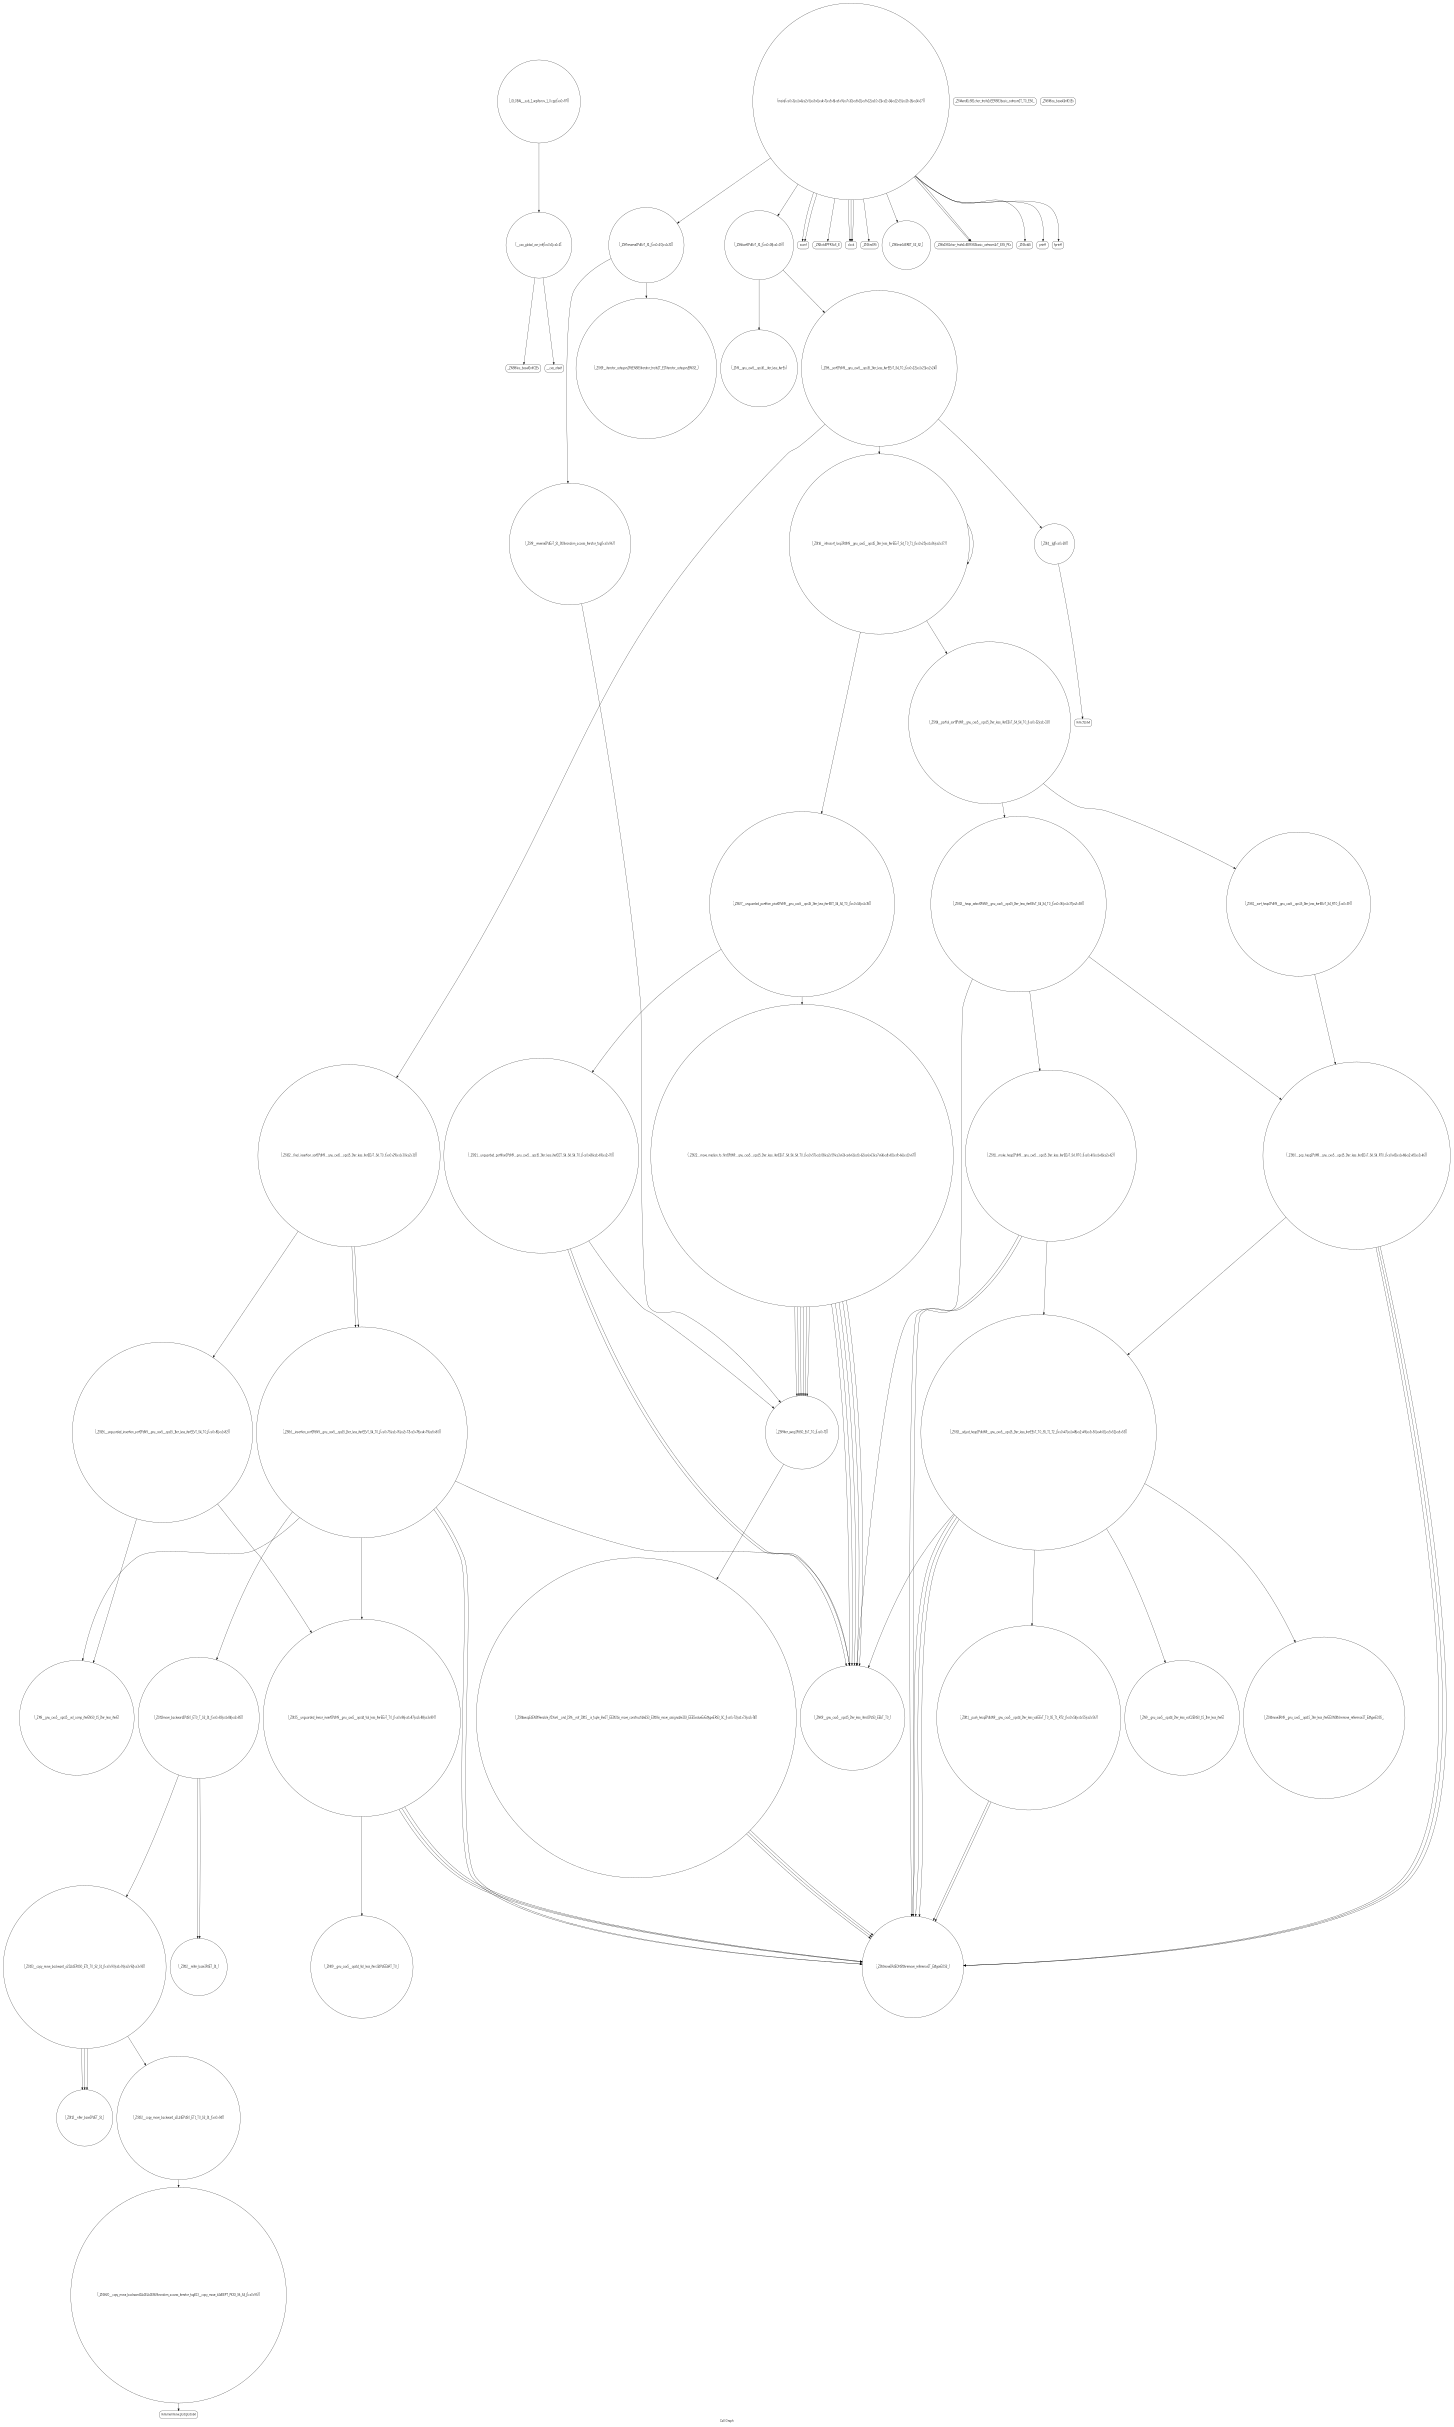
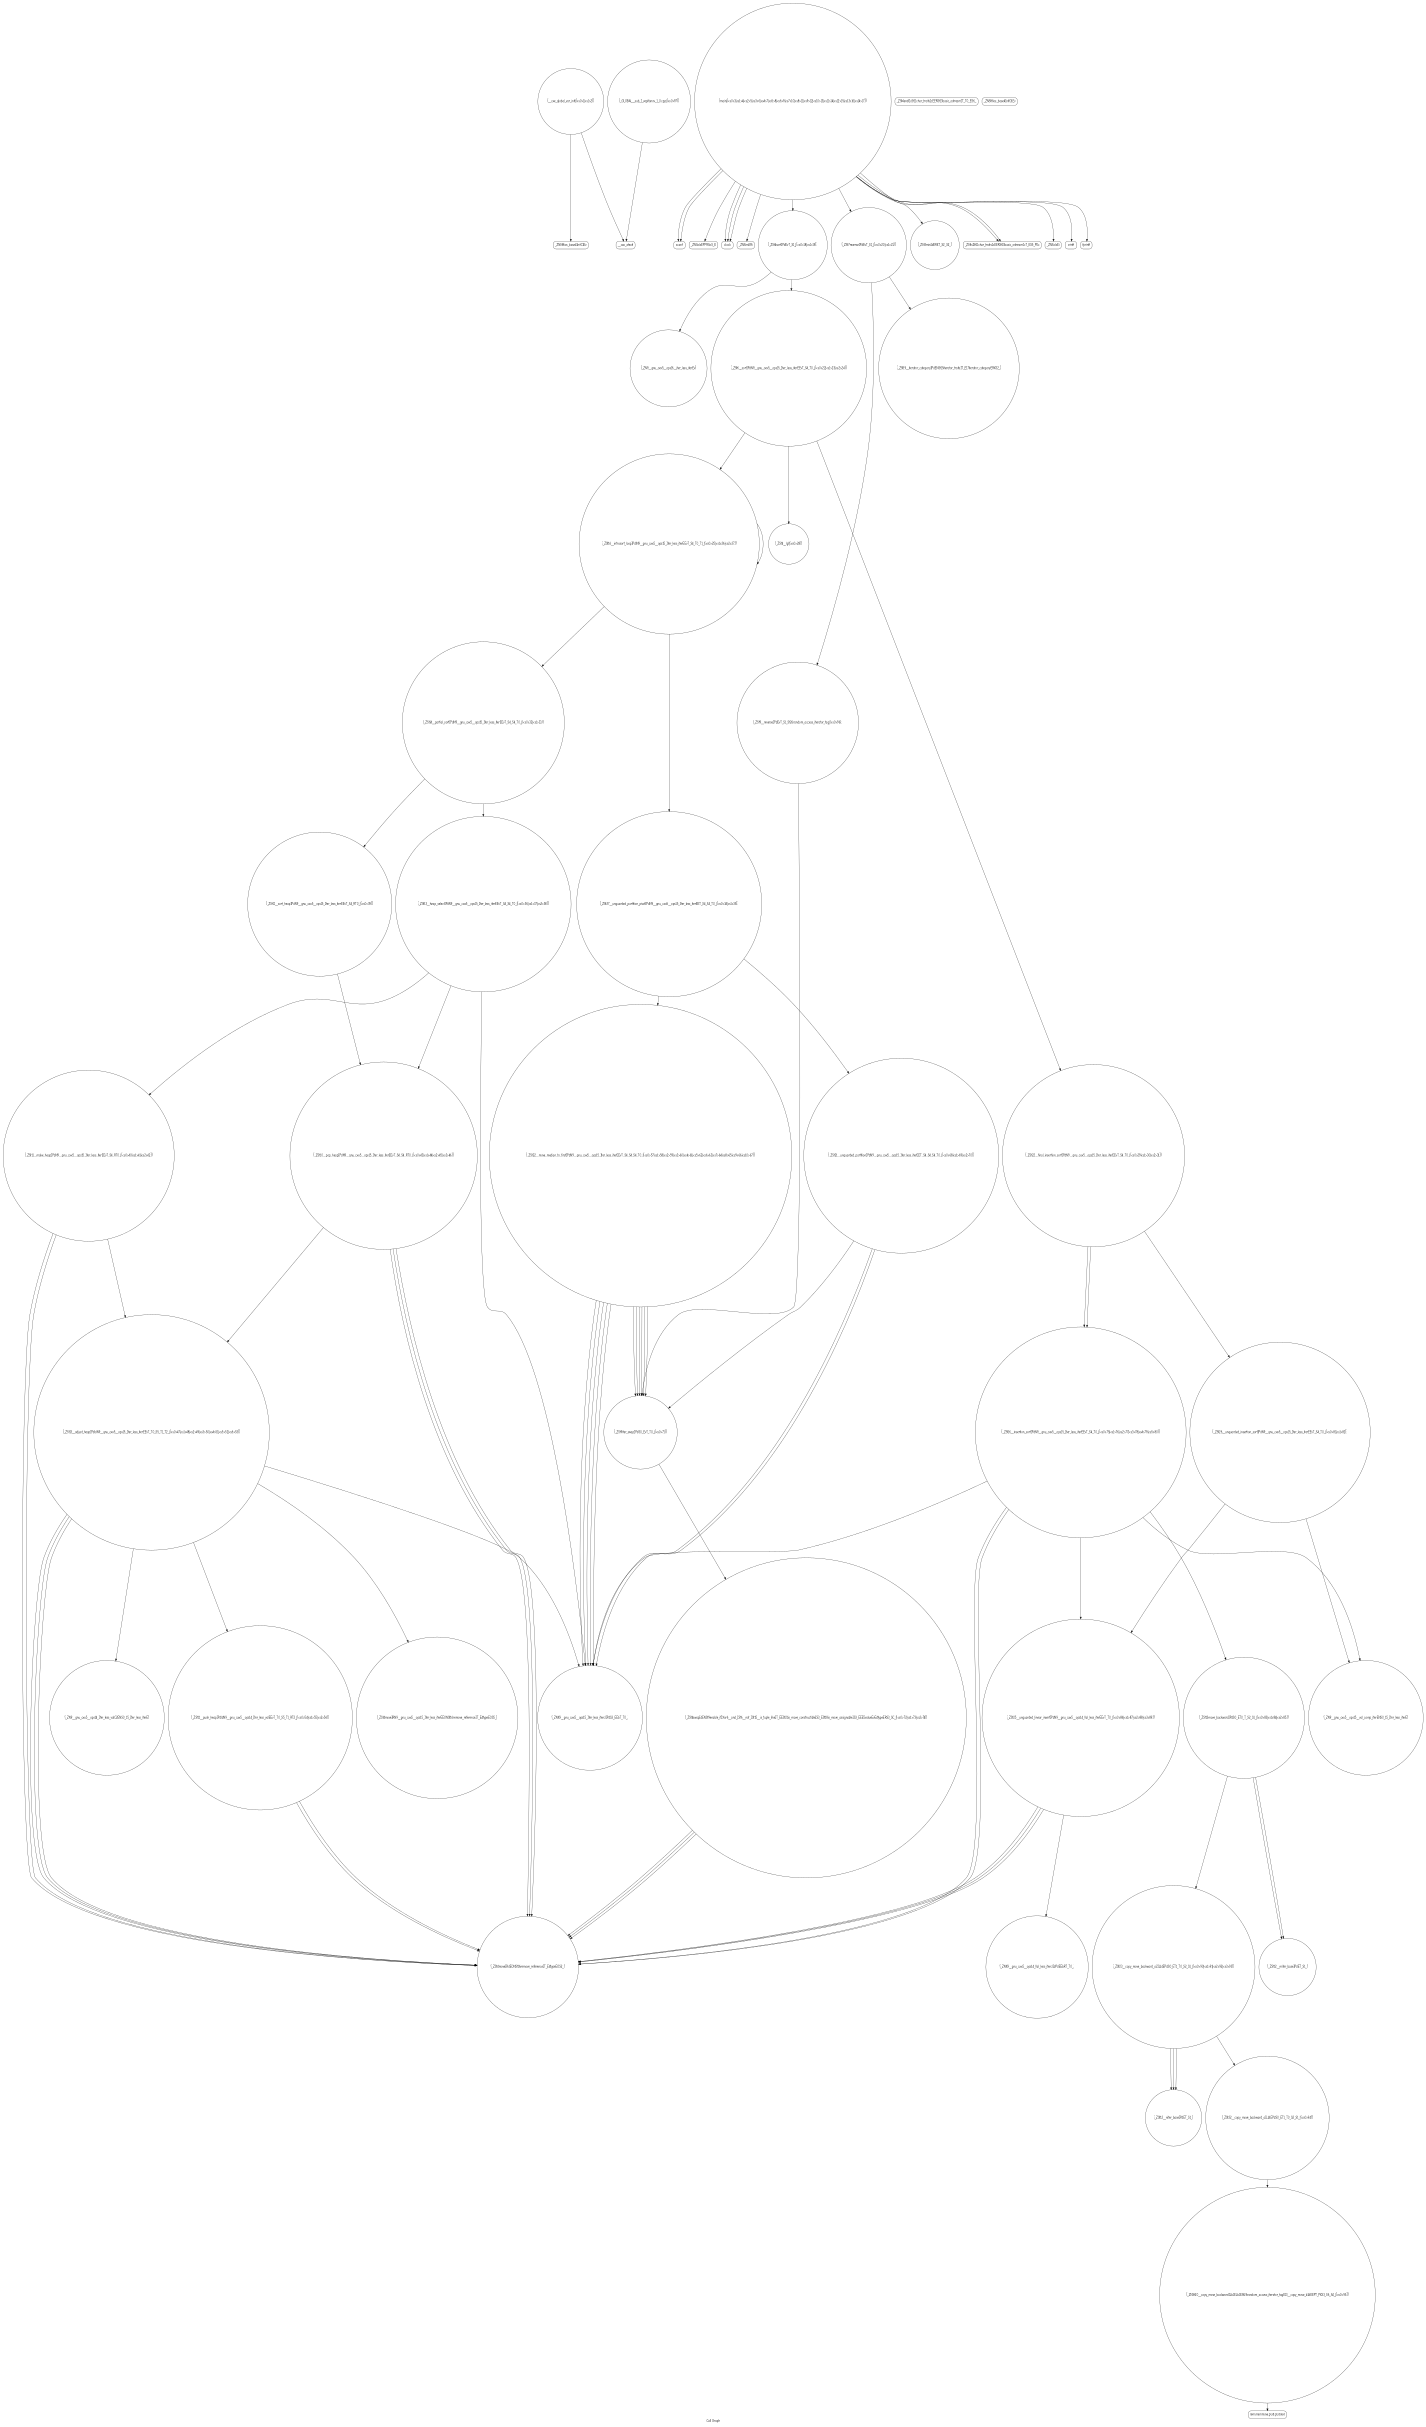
(539, 177) -> (634, 191)
(1083, 723) -> none
